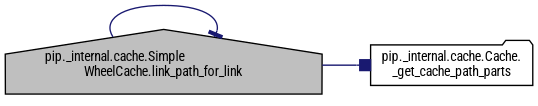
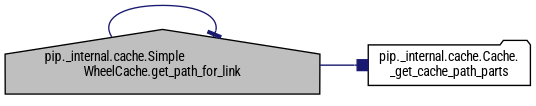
(164, 65) -> (163, 65)
